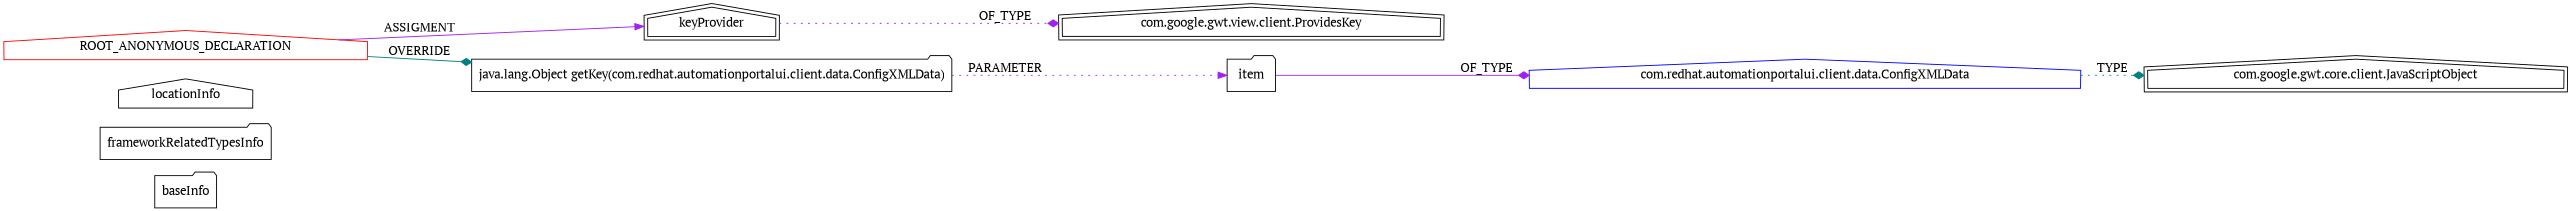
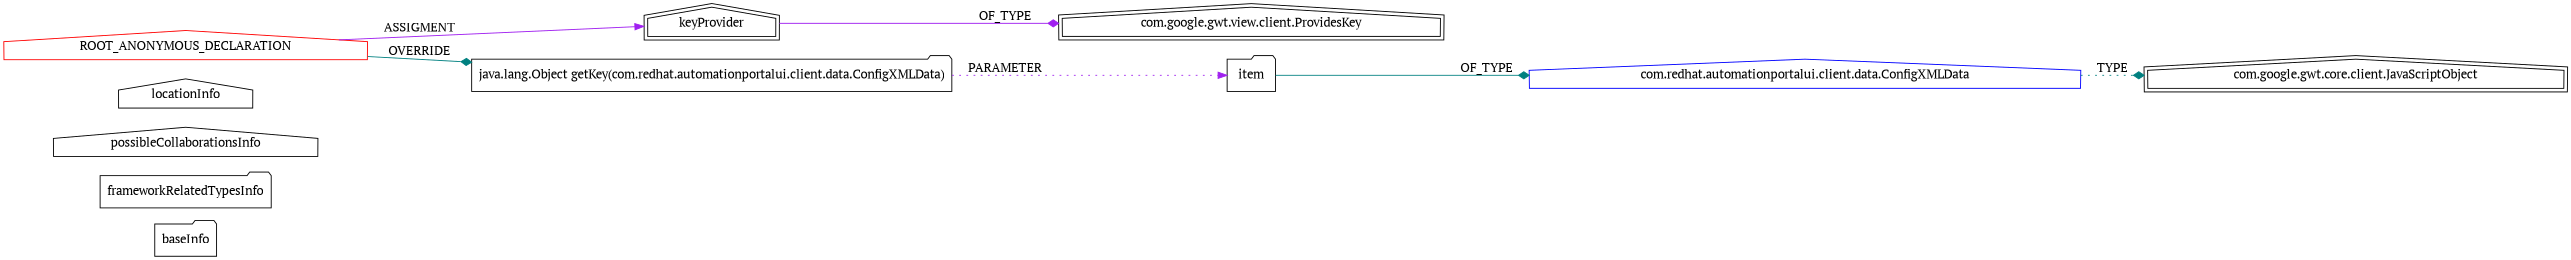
(914, 23) -> (914, 23)
(1397, 75) -> (1397, 75)
none -> (186, 143)
